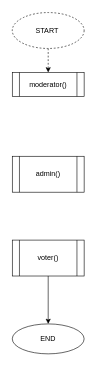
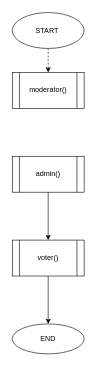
(48, 30) -> (48, 30)
(48, 84) -> (48, 90)
none -> (48, 234)
